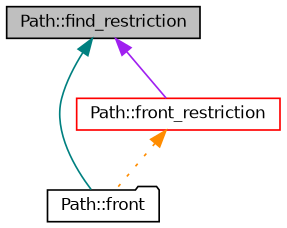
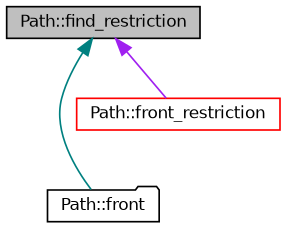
(135, 167) -> none
